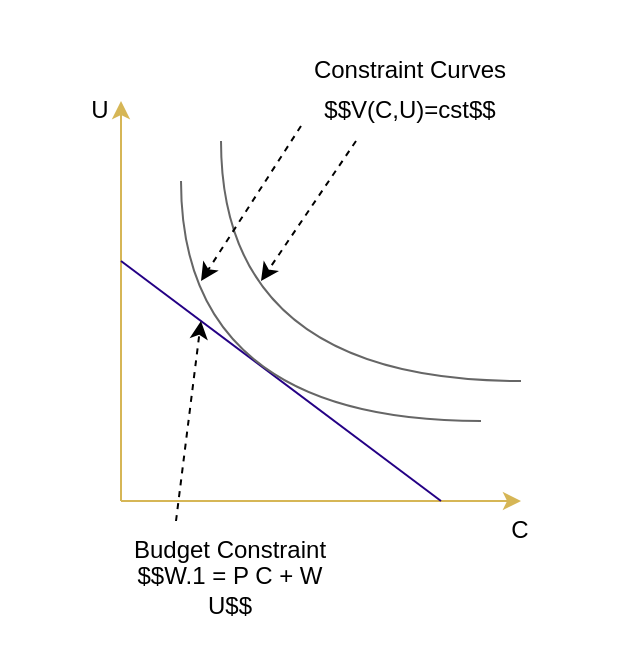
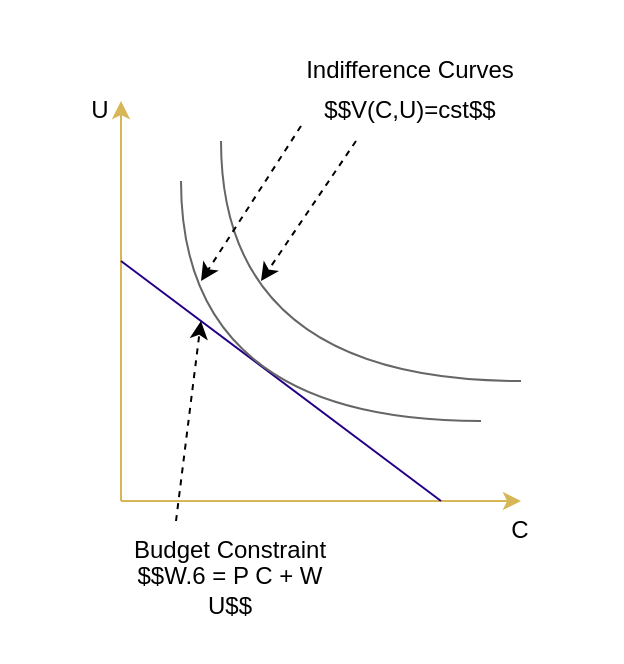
(411, 71) -> (411, 71)
(231, 591) -> (231, 591)
